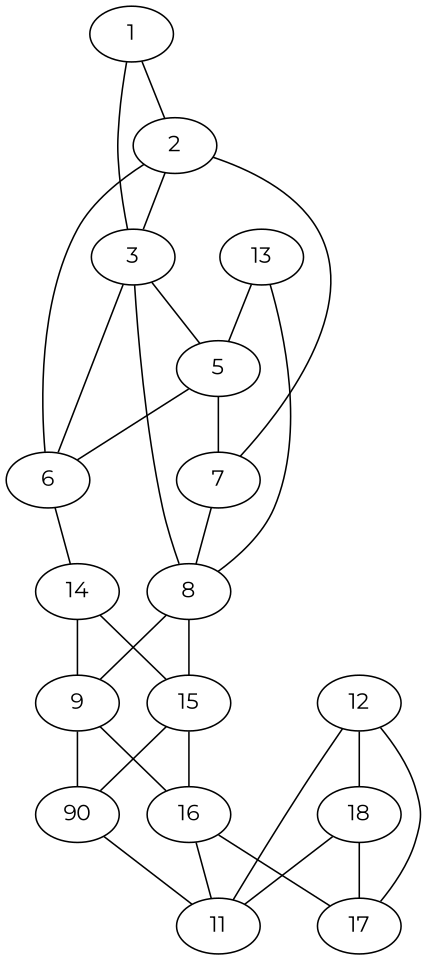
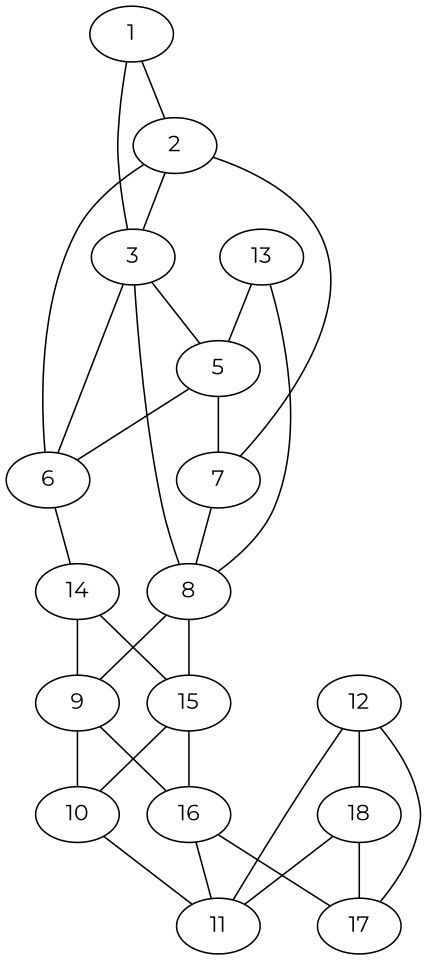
(77, 815) -> (77, 815)
